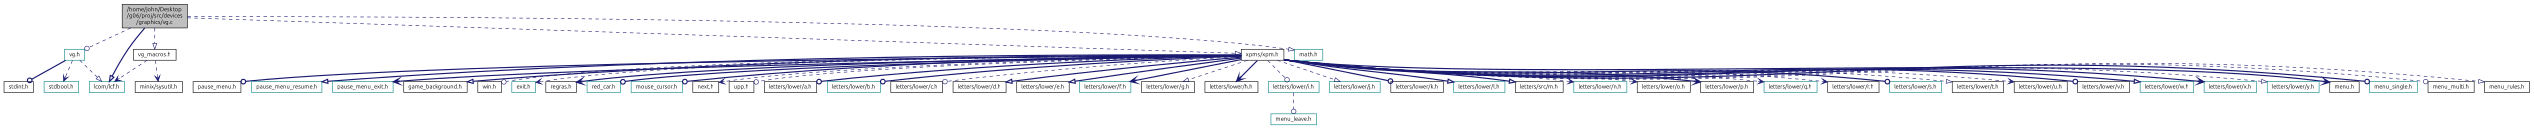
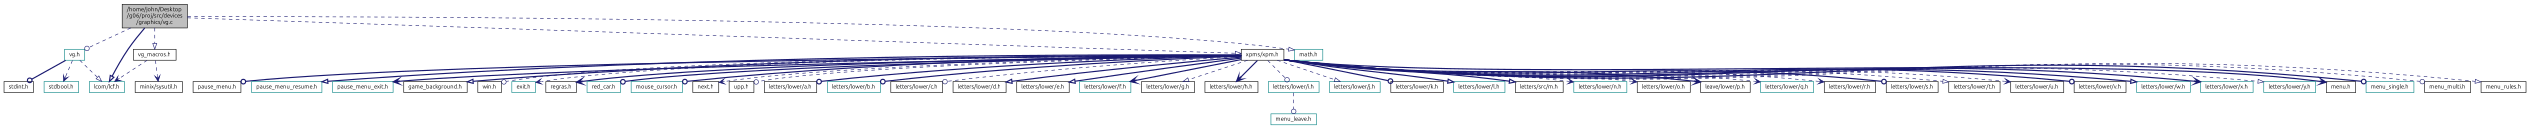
(1727, 87) -> (1725, 87)
(1916, 87) -> (1912, 87)
